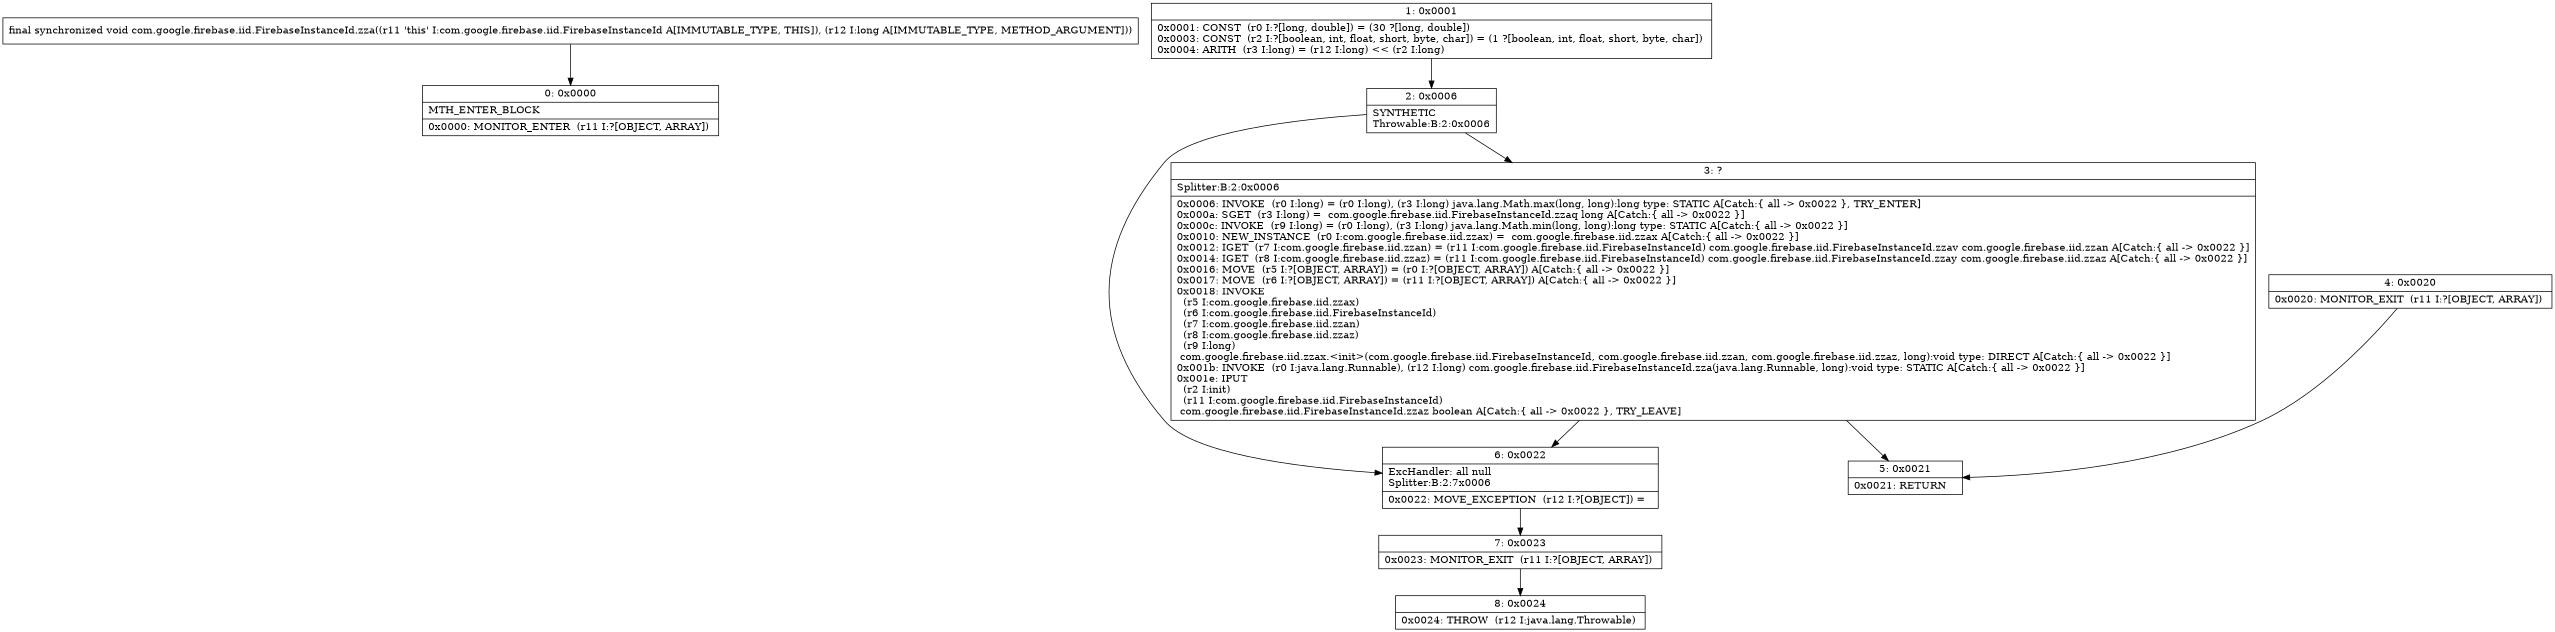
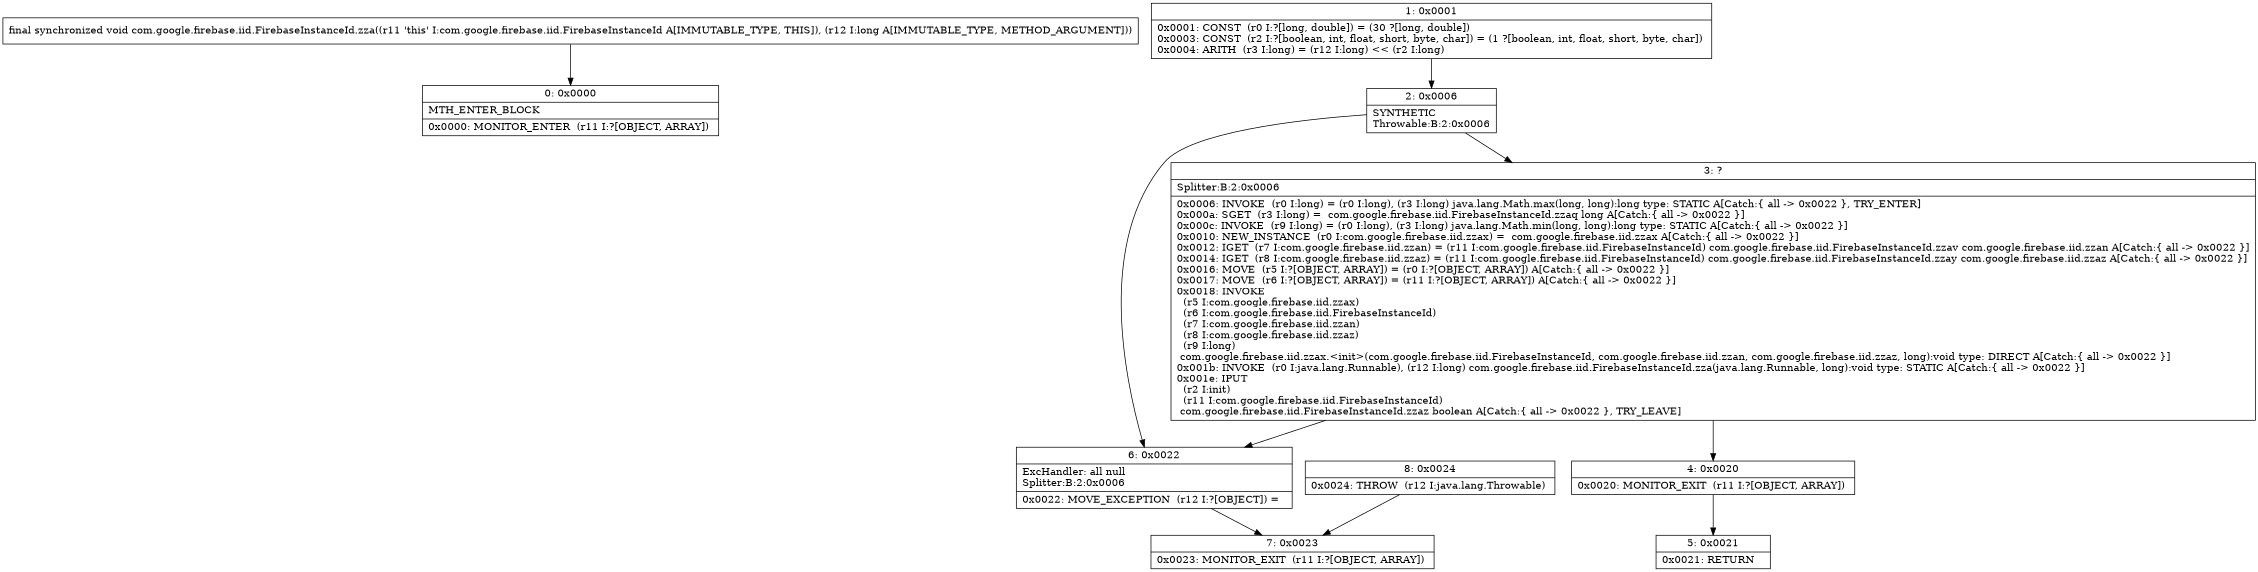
(1865, 438) -> (1713, 437)
(1440, 483) -> (1074, 483)
(1520, 579) -> (1365, 513)
